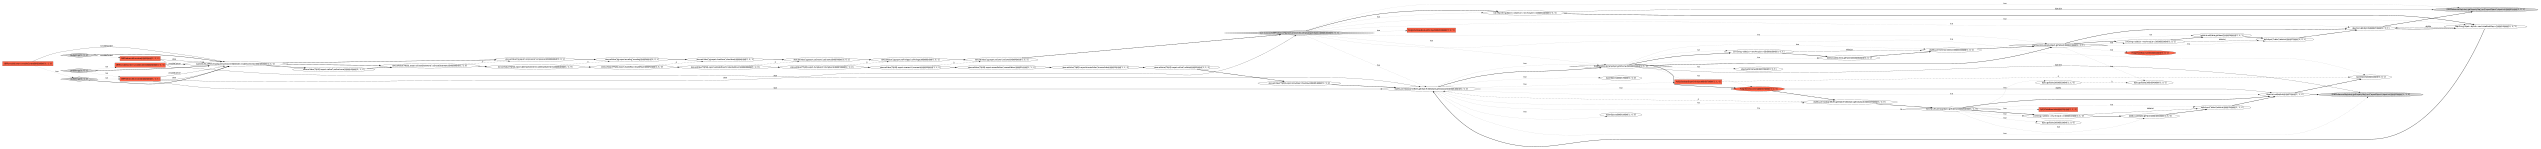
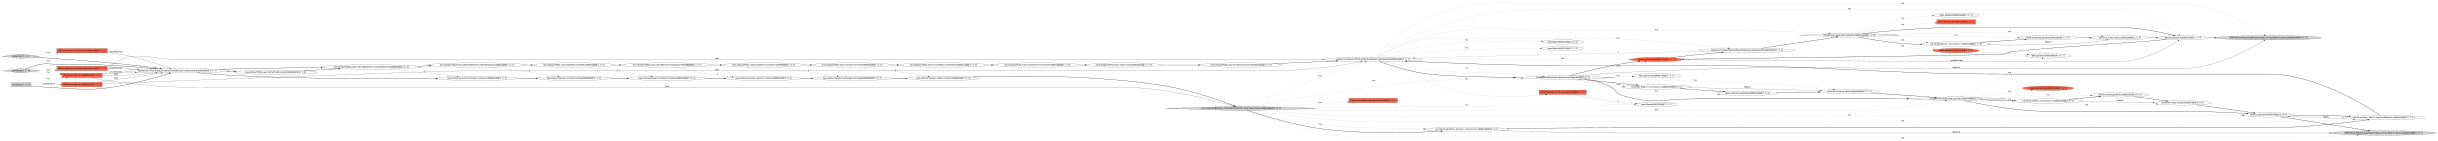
(79, 55) -> (21, 85)
(53, 72) -> (47, 71)
none -> (49, 80)
(2058, 83) -> (1956, 51)
(2329, 86) -> (1925, 56)
(2058, 88) -> (1956, 60)
